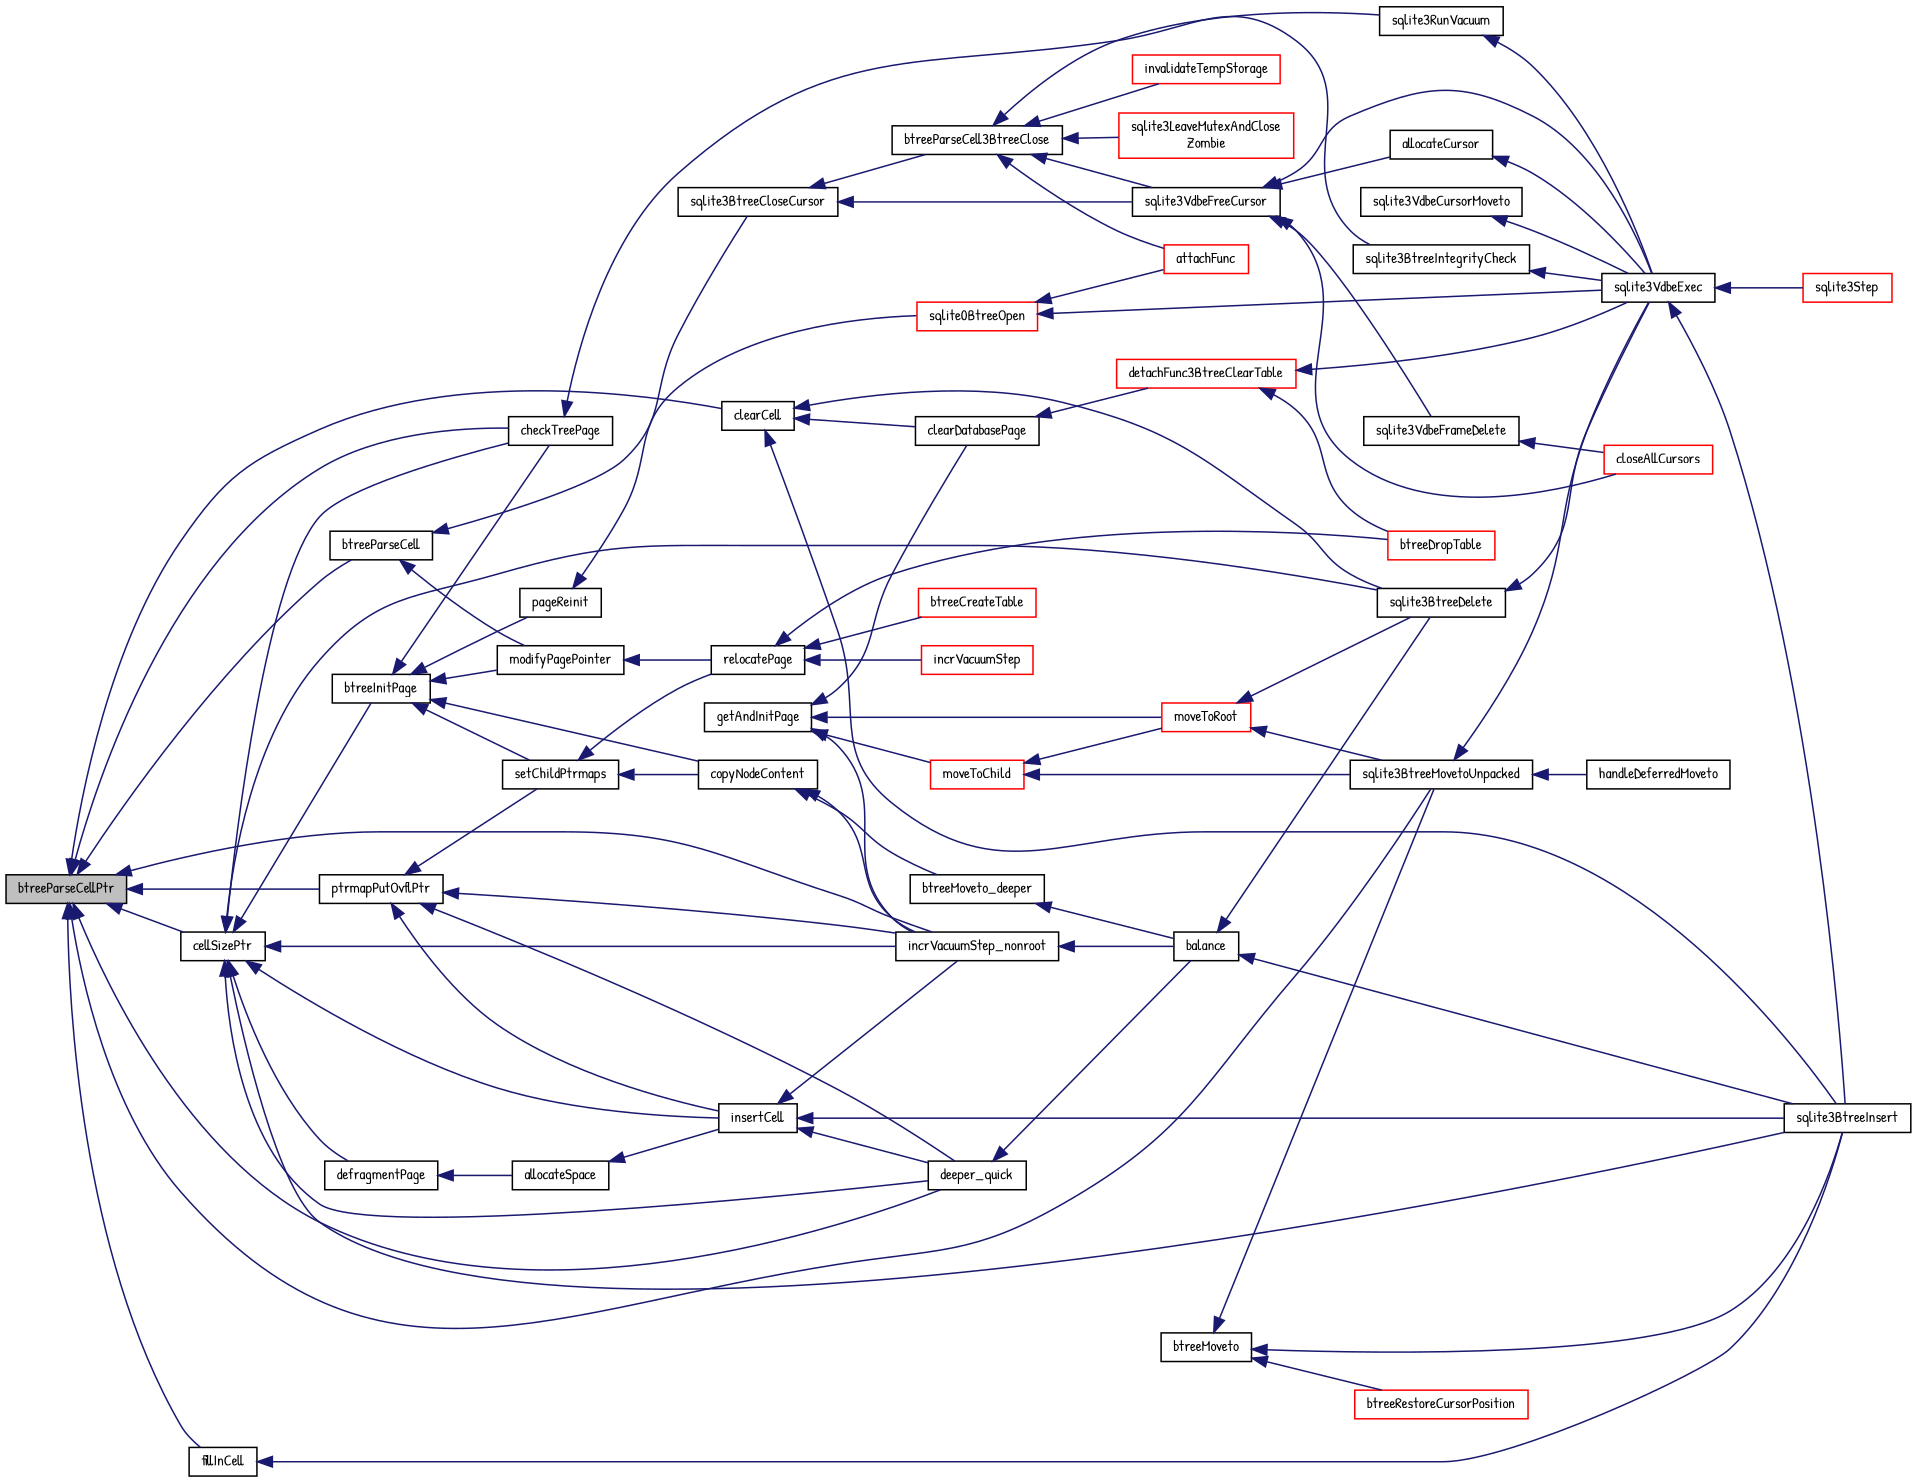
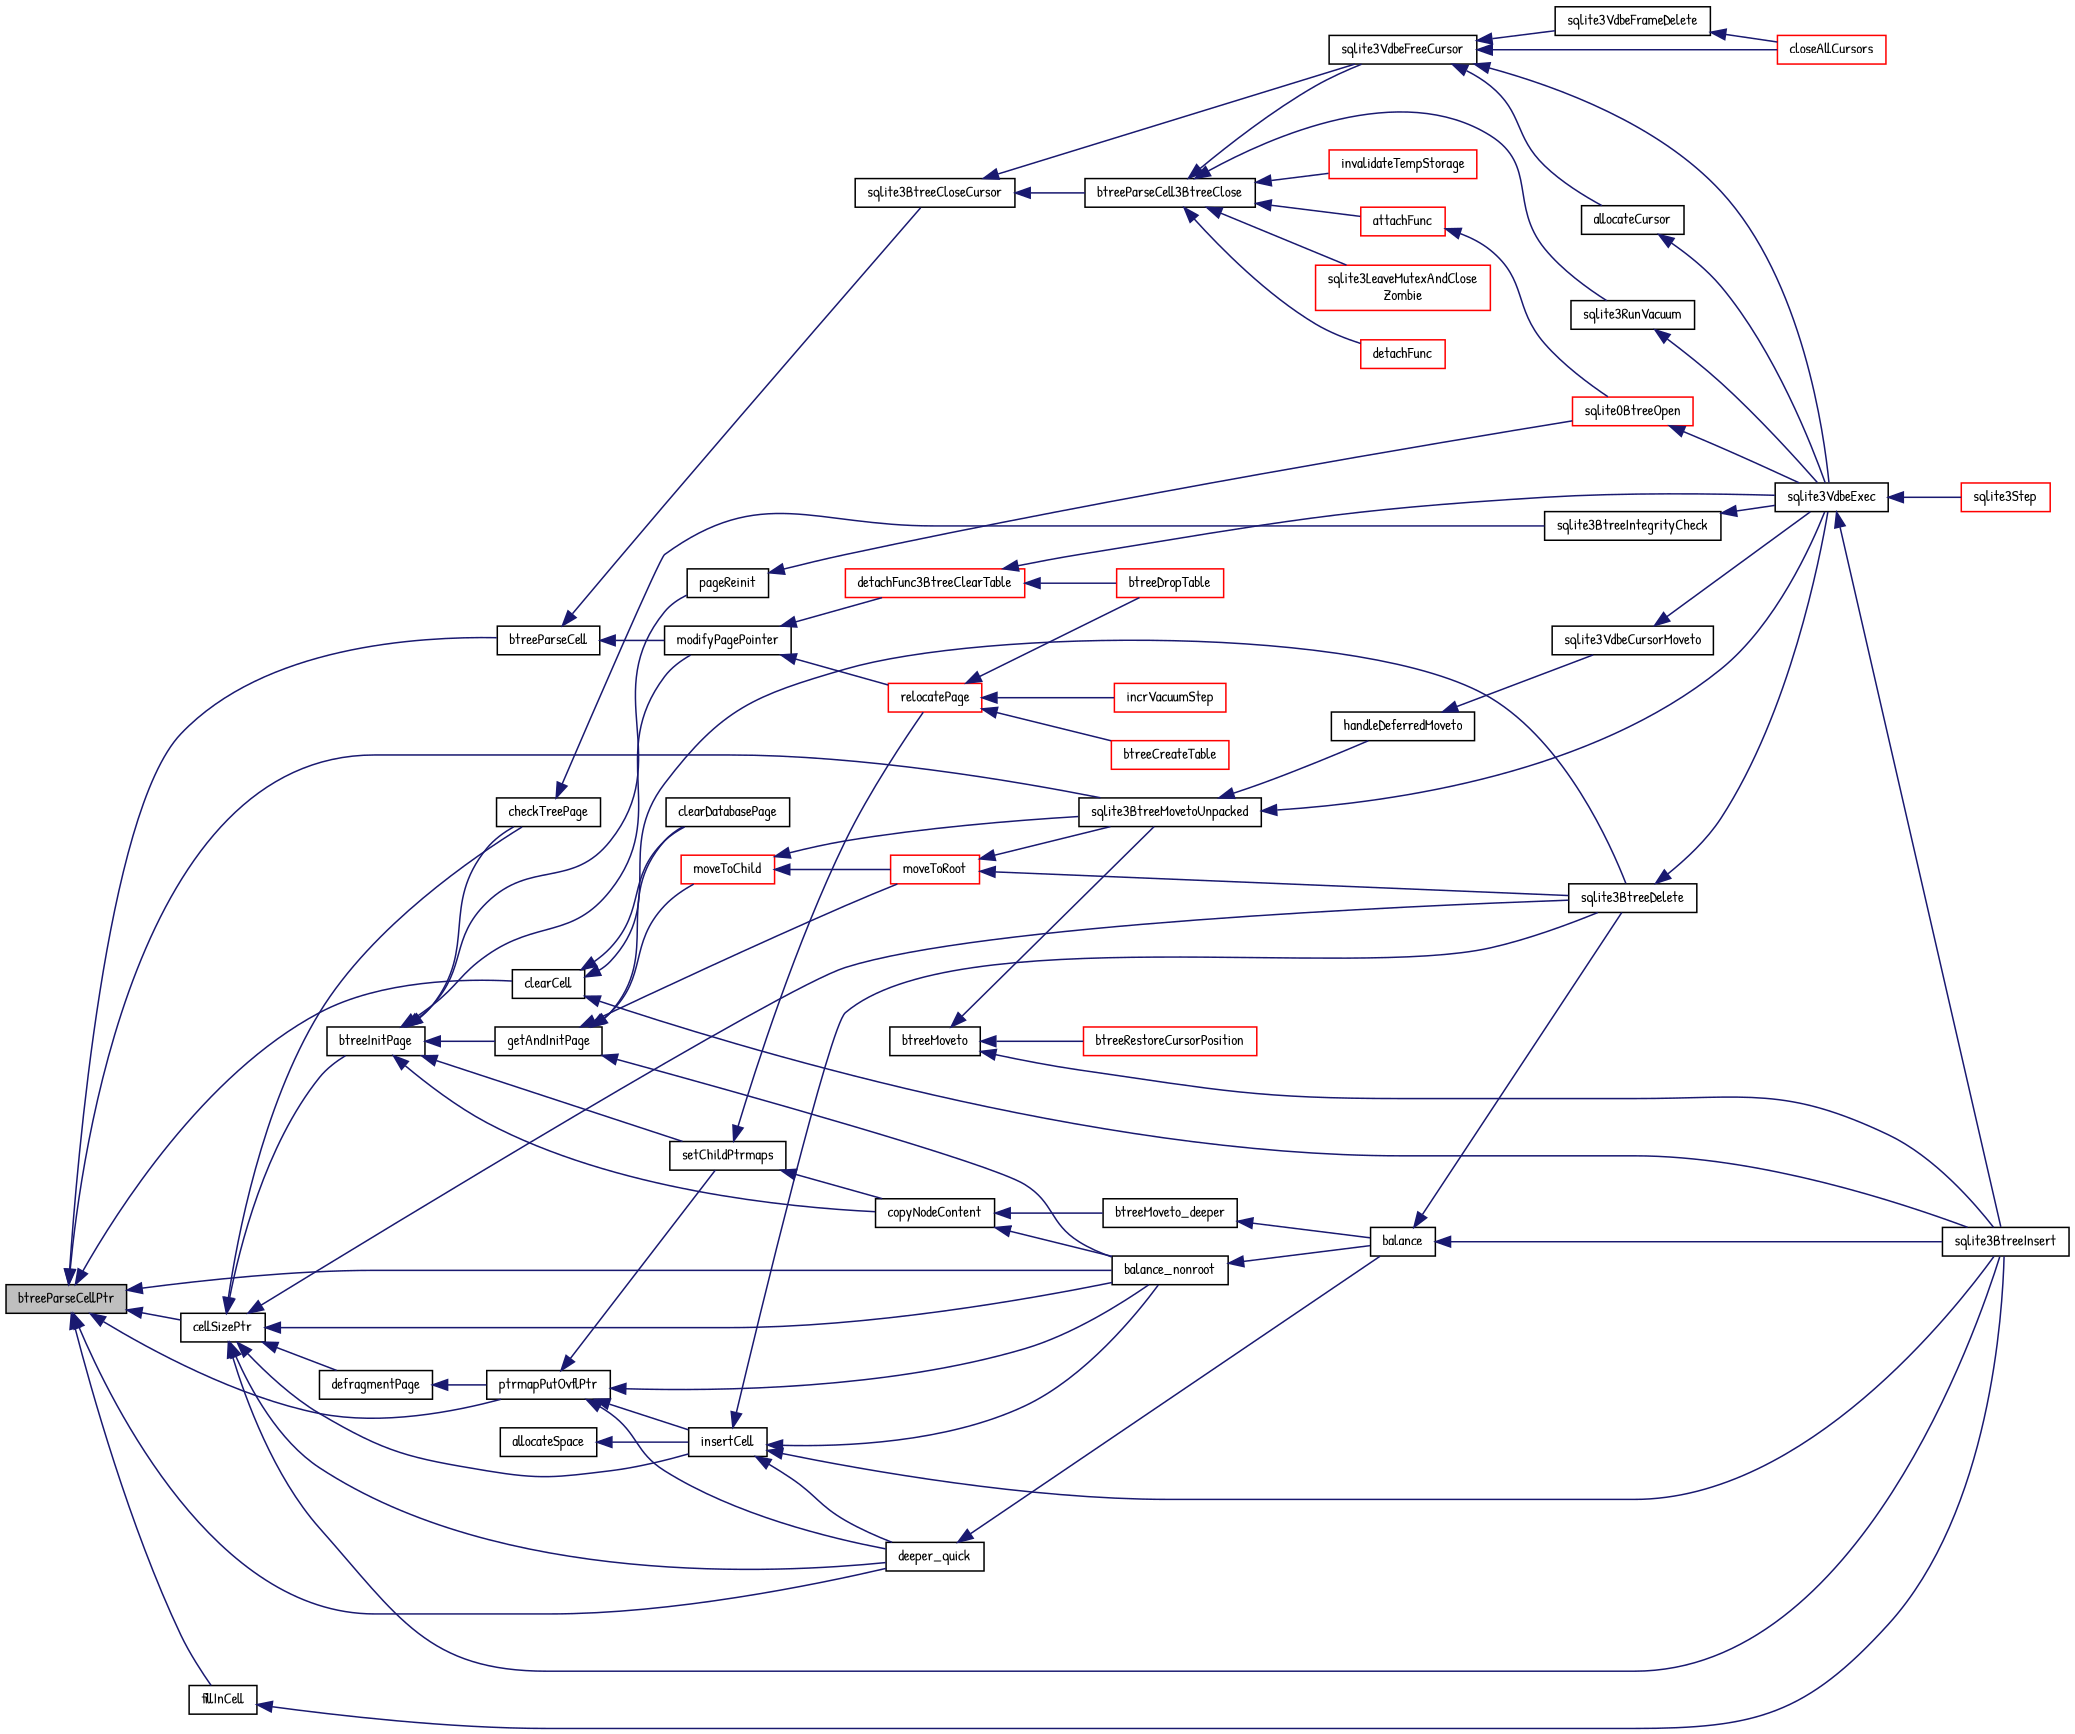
(1107, 284) -> (1528, 318)
none -> (1403, 354)
(1099, 400) -> (839, 610)
(218, 561) -> none
(758, 660) -> (935, 698)
none -> (1525, 681)
(977, 946) -> (1170, 1270)
none -> (983, 967)
none -> (468, 1041)
(483, 1175) -> (467, 1385)
